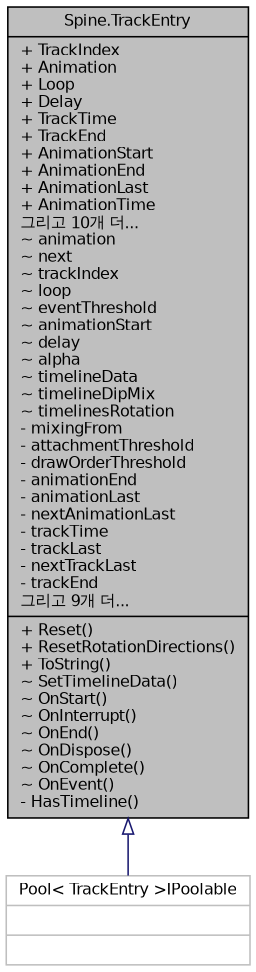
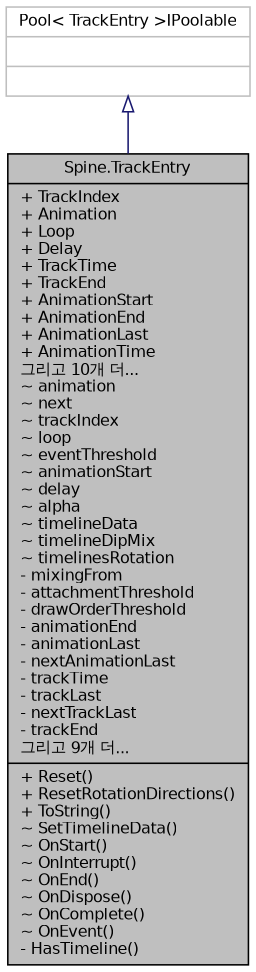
(128, 855) -> (128, 133)
